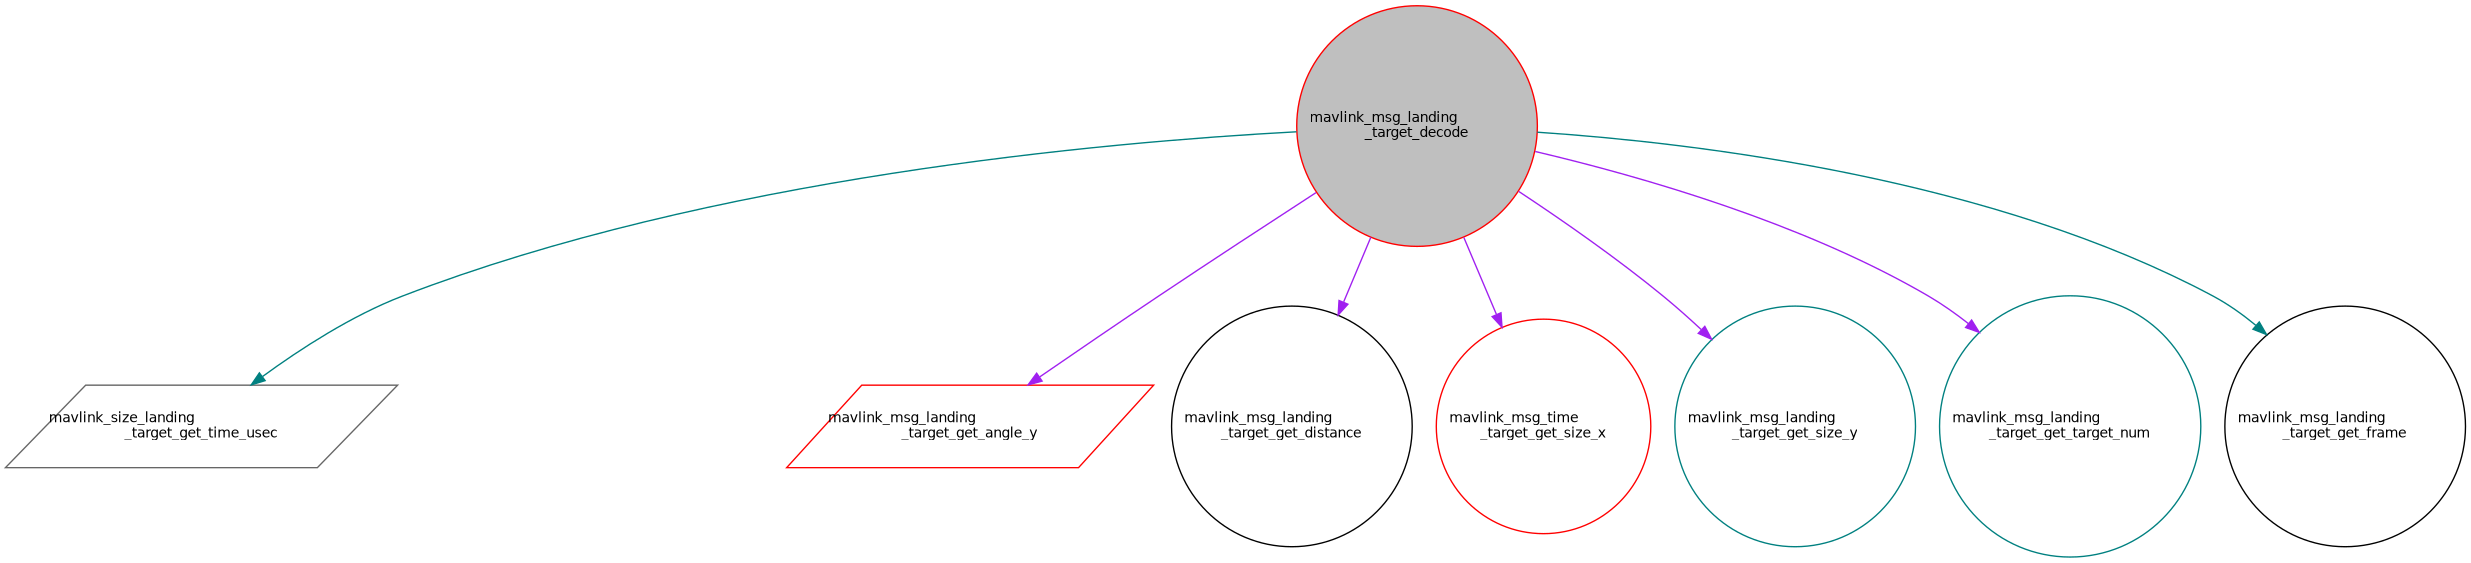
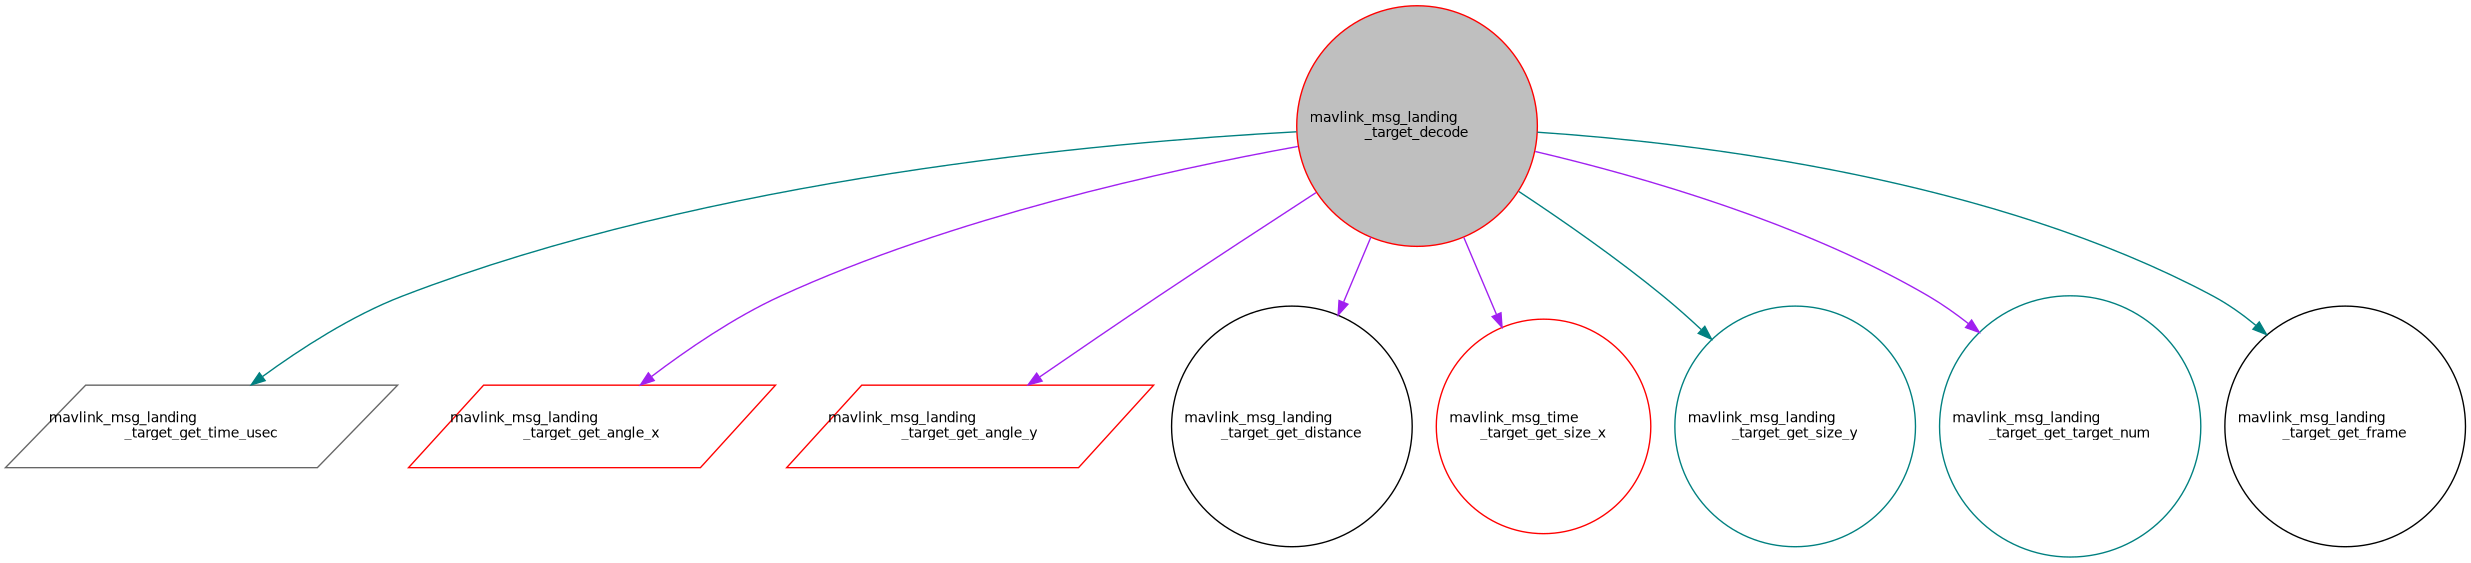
(1613, 257) -> (1613, 257)
(202, 426) -> (202, 426)
none -> (592, 426)
